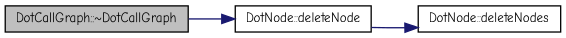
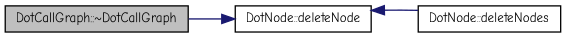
(388, 28) -> (401, 10)
